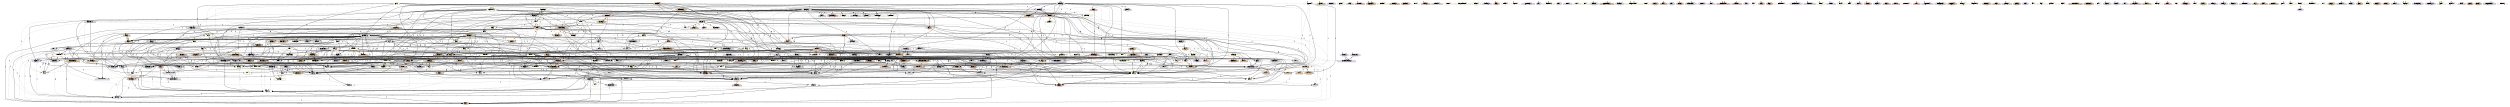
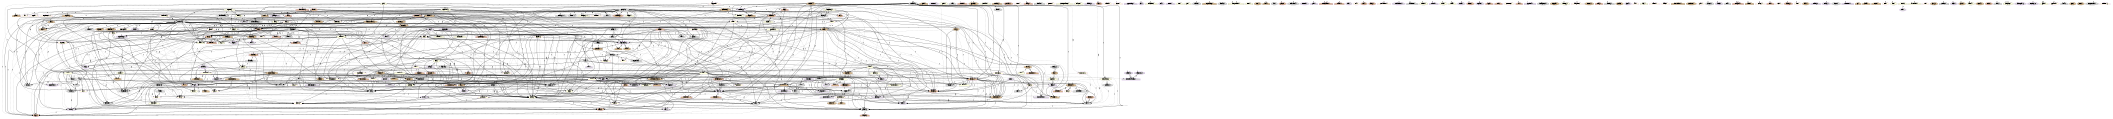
(92, 57) -> (252, 58)
(559, 61) -> (972, 79)
